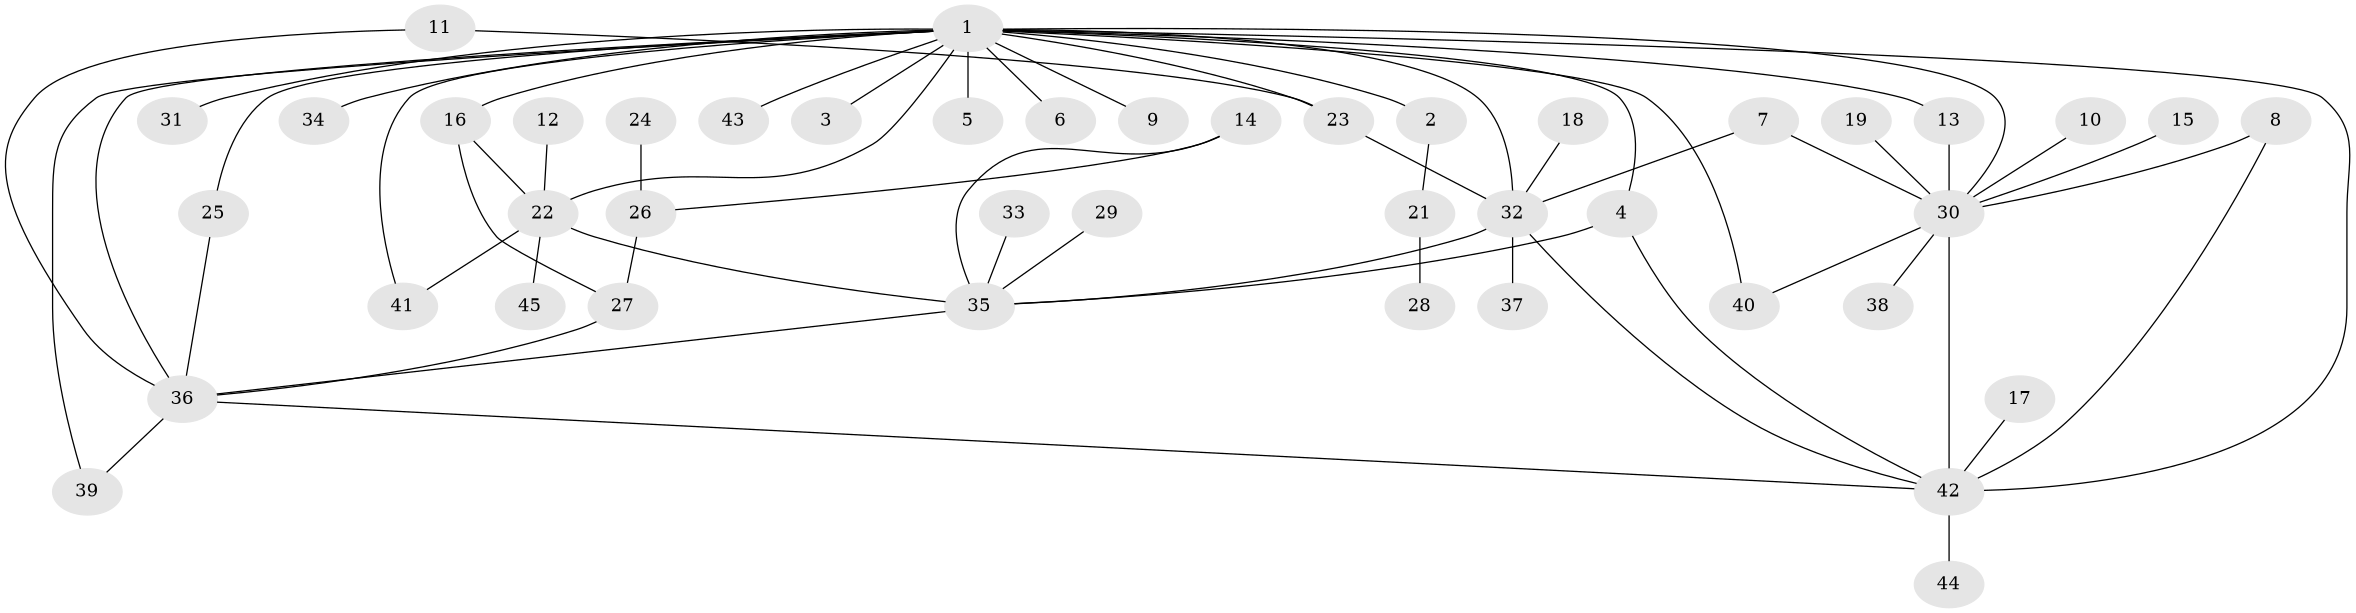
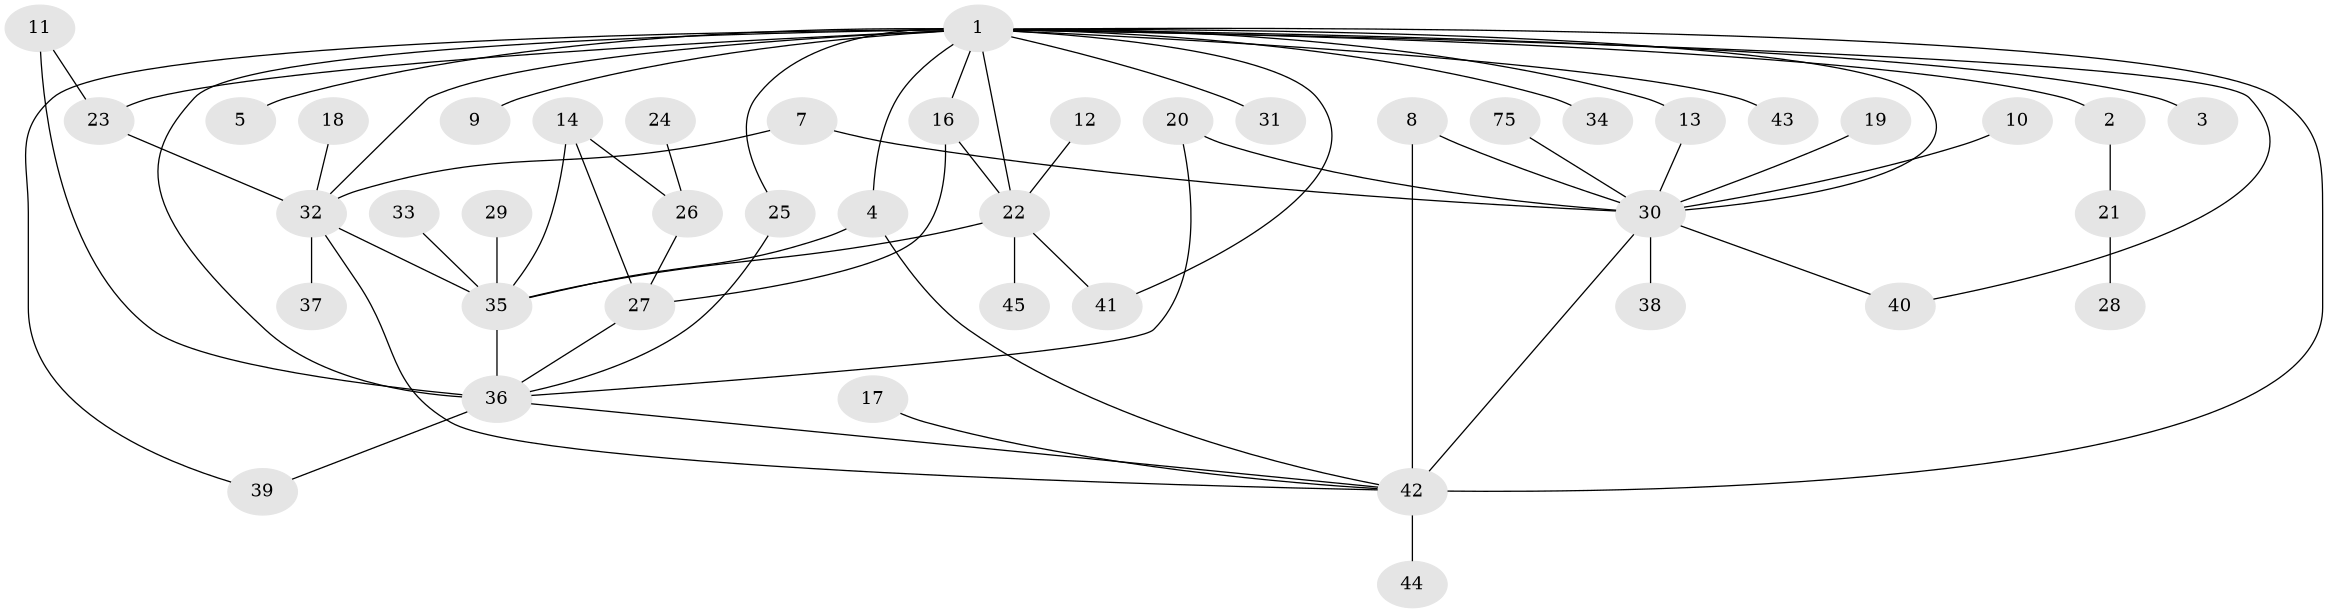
(1061, 121) -> none
none -> (1178, 121)
(2183, 121) -> (1505, 121)
none -> (604, 214)
